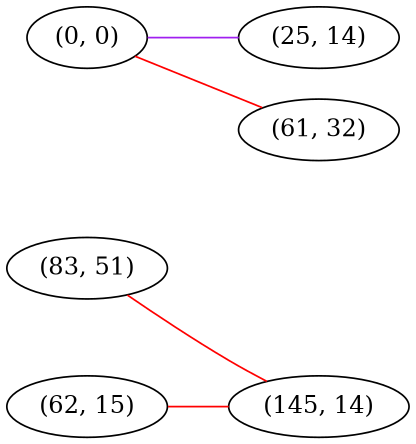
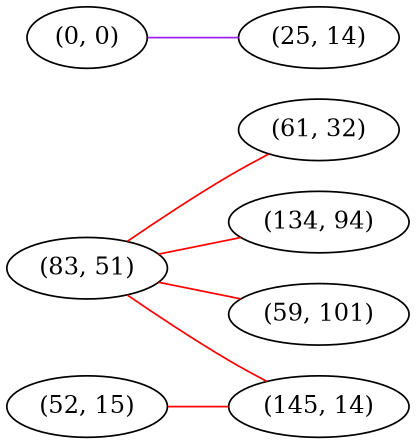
(199, 82) -> (197, 196)
none -> (319, 222)
none -> (319, 314)
(87, 407) -> (87, 407)
